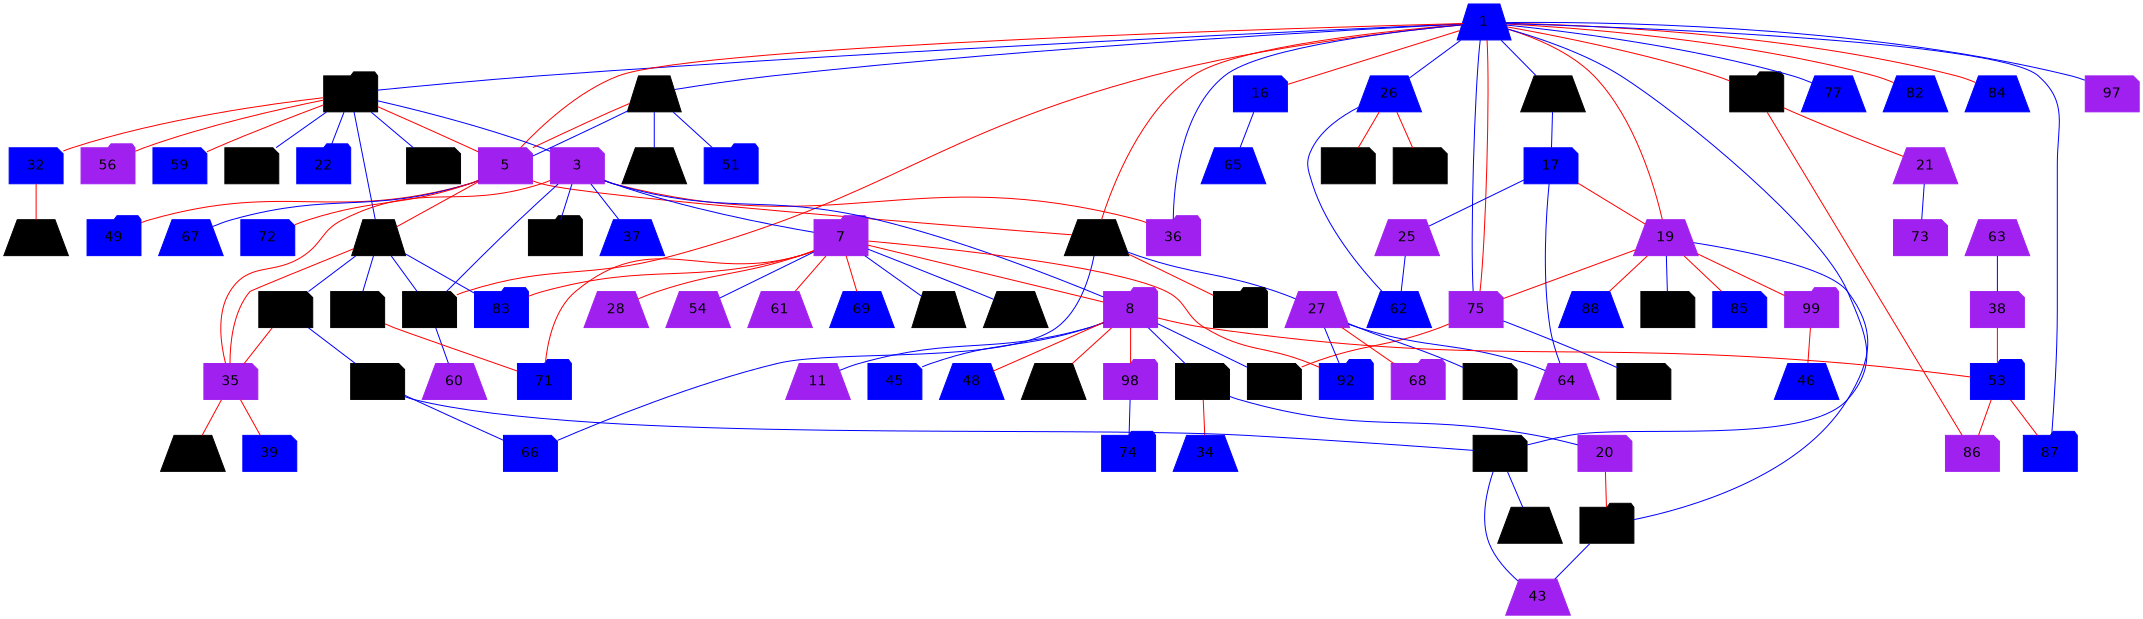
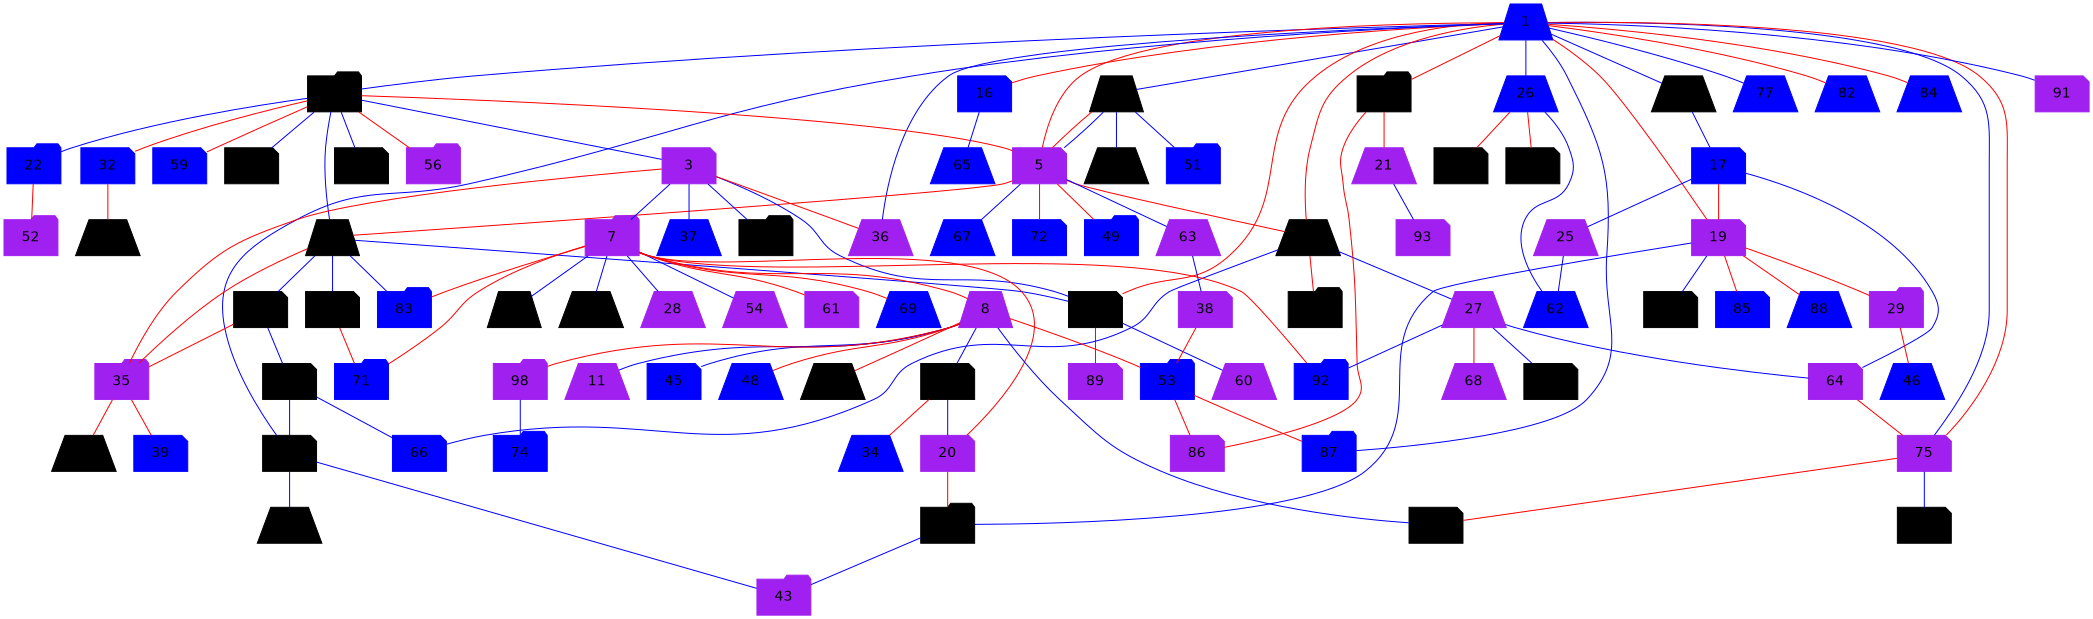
(2112, 94) -> (2062, 94)
none -> (1117, 203)
(909, 228) -> none
none -> (31, 238)
(1174, 238) -> (881, 238)
(1666, 238) -> (1719, 238)
(1921, 238) -> (1423, 238)
none -> (904, 259)
(1569, 274) -> (1880, 418)
(708, 278) -> (643, 274)
(780, 310) -> (832, 310)
(1131, 310) -> (986, 310)
(1812, 310) -> (1896, 310)
(231, 381) -> (122, 381)
none -> (1095, 381)
(1418, 381) -> (1474, 381)
(1567, 381) -> (1835, 381)
(1538, 597) -> (784, 597)
